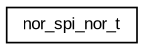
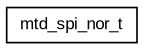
(72, 25) -> (72, 25)
